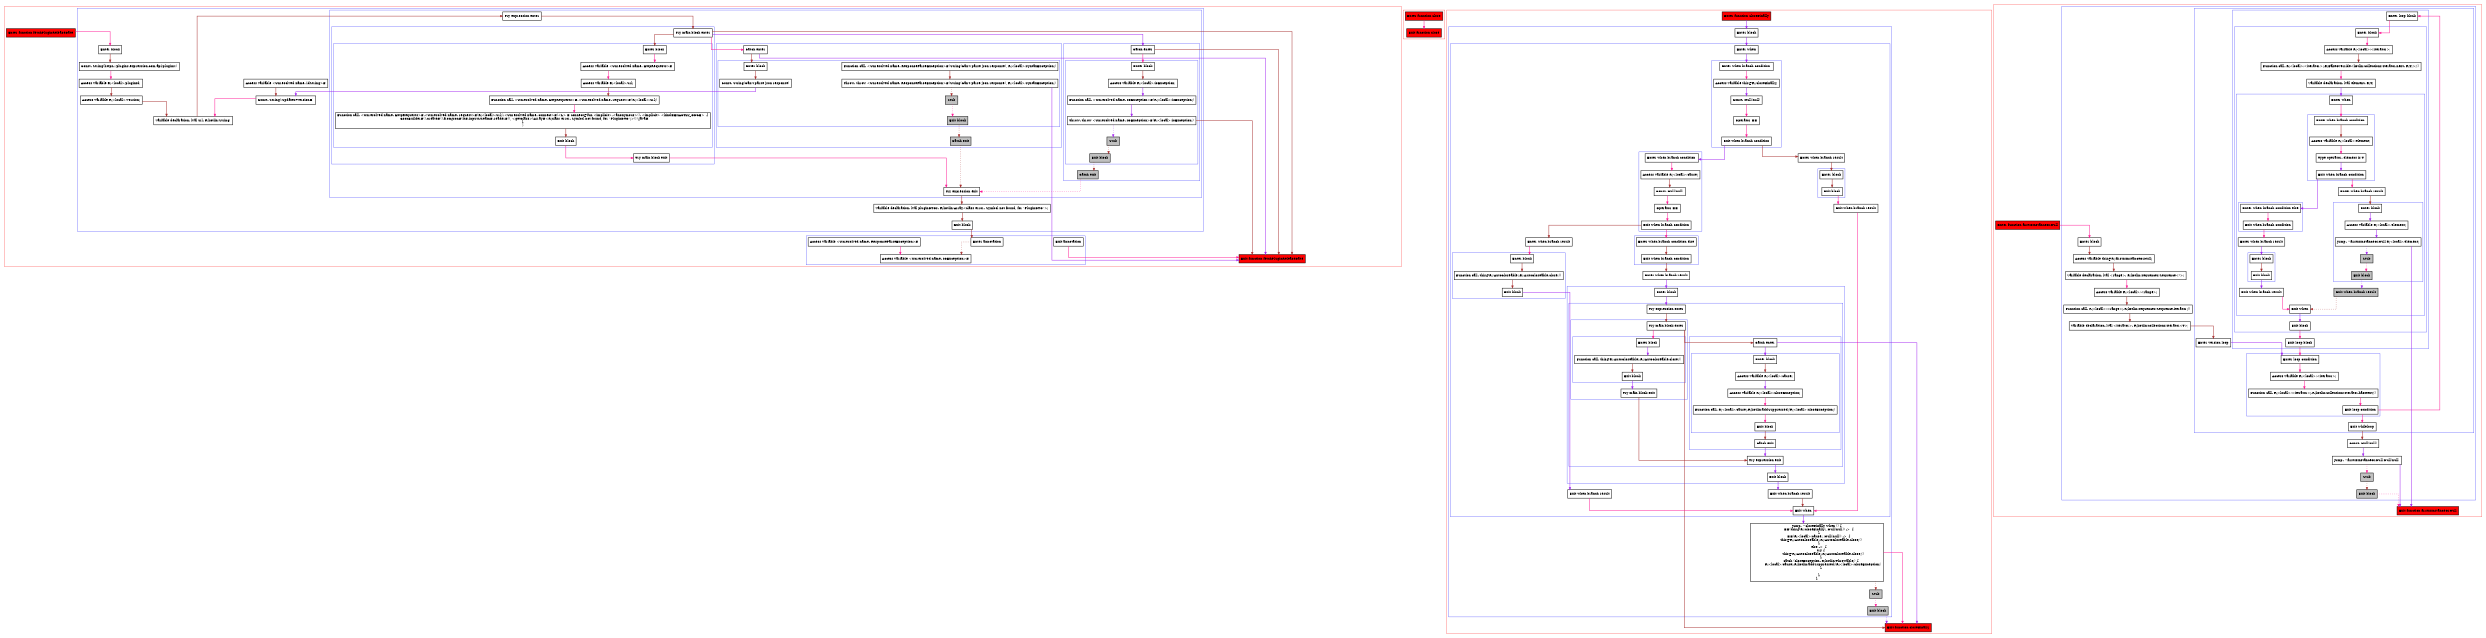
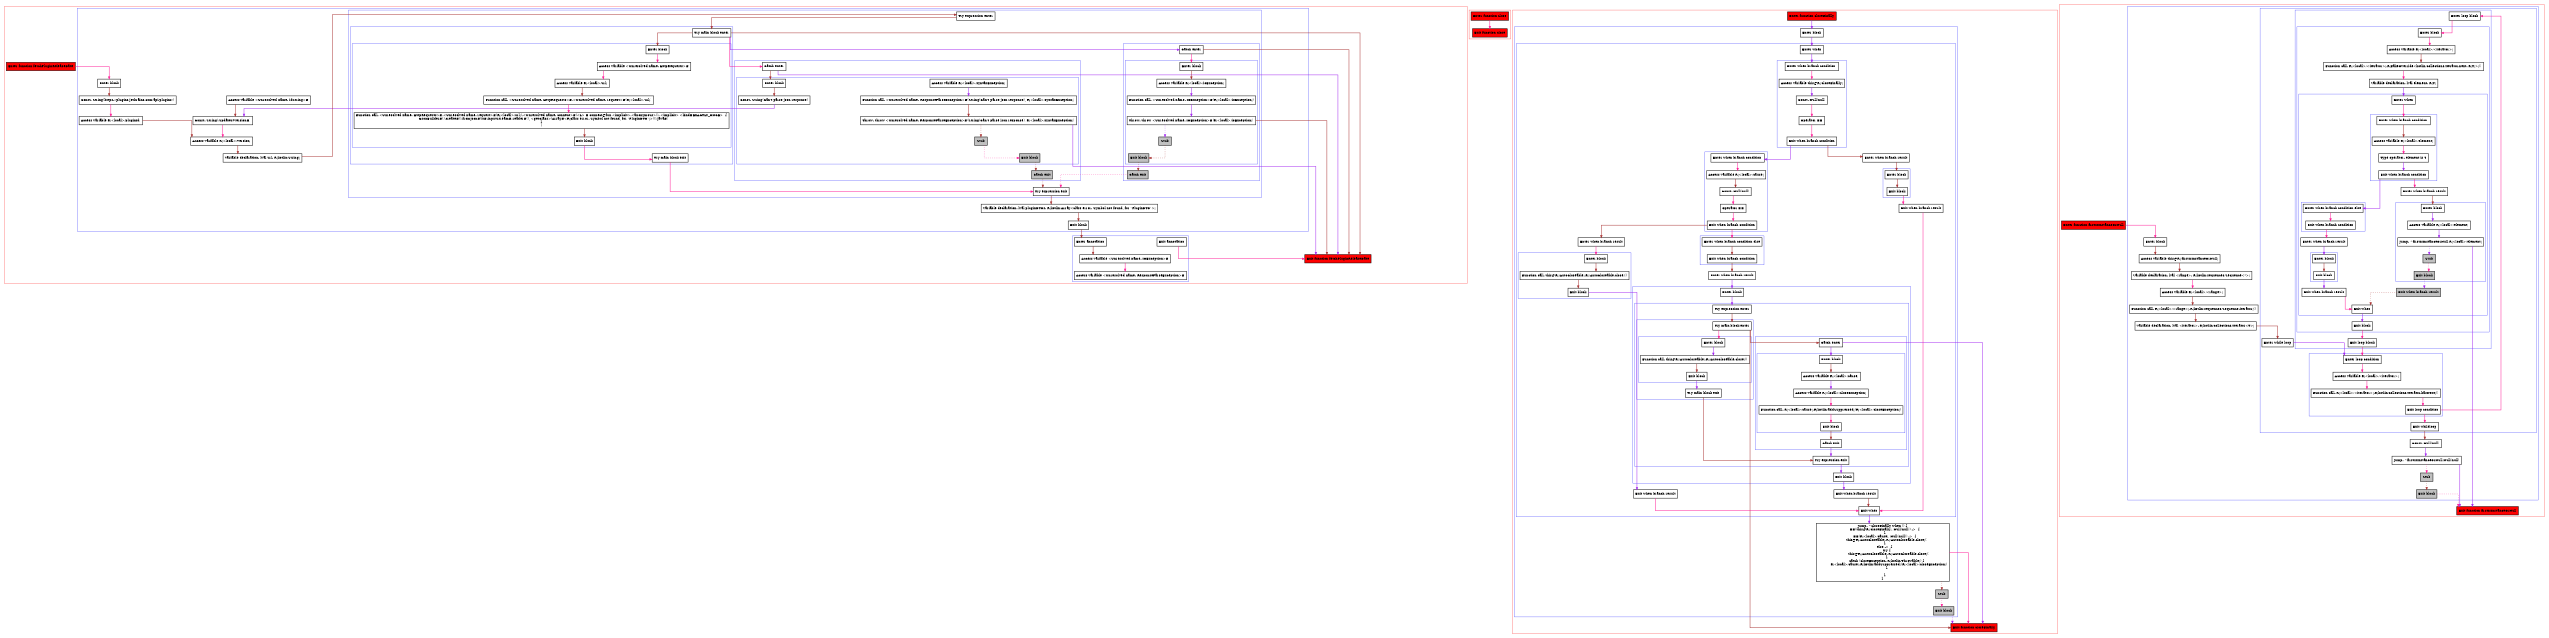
(129, 66) -> (128, 100)
none -> (969, 83)
(228, 99) -> (223, 130)
(961, 242) -> (1093, 249)
(900, 249) -> (1125, 266)
(2213, 343) -> (2278, 343)
